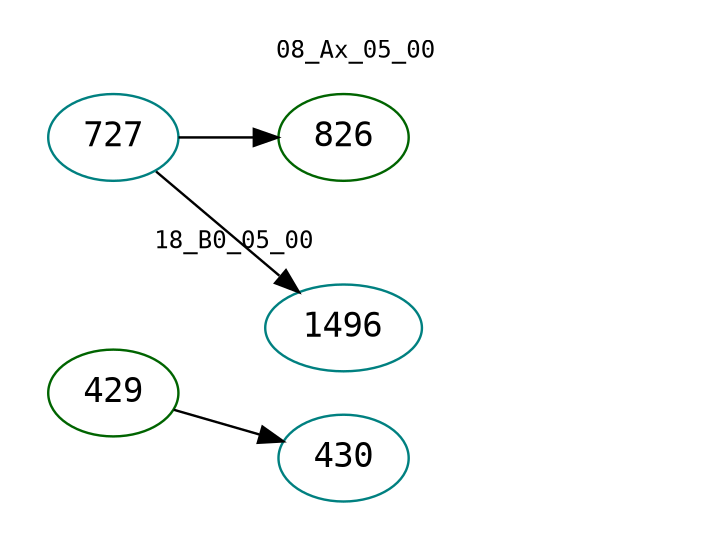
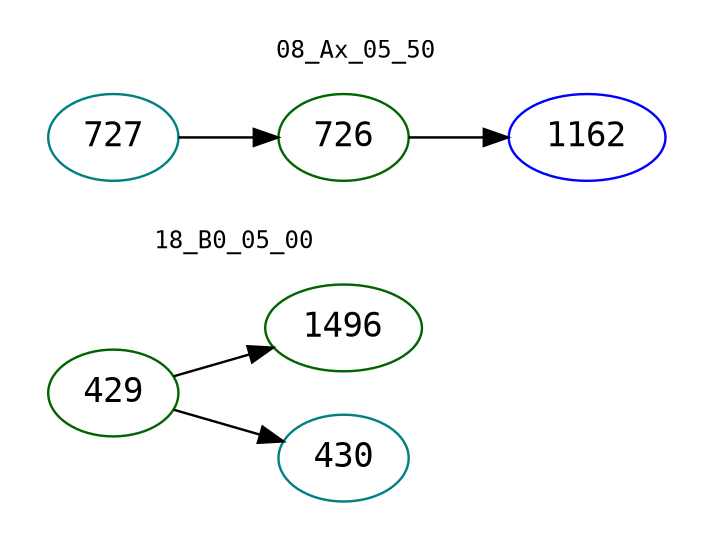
(357, 52) -> (357, 52)
(344, 137) -> (344, 137)
none -> (587, 137)
(230, 234) -> (211, 365)
(344, 328) -> (344, 328)
